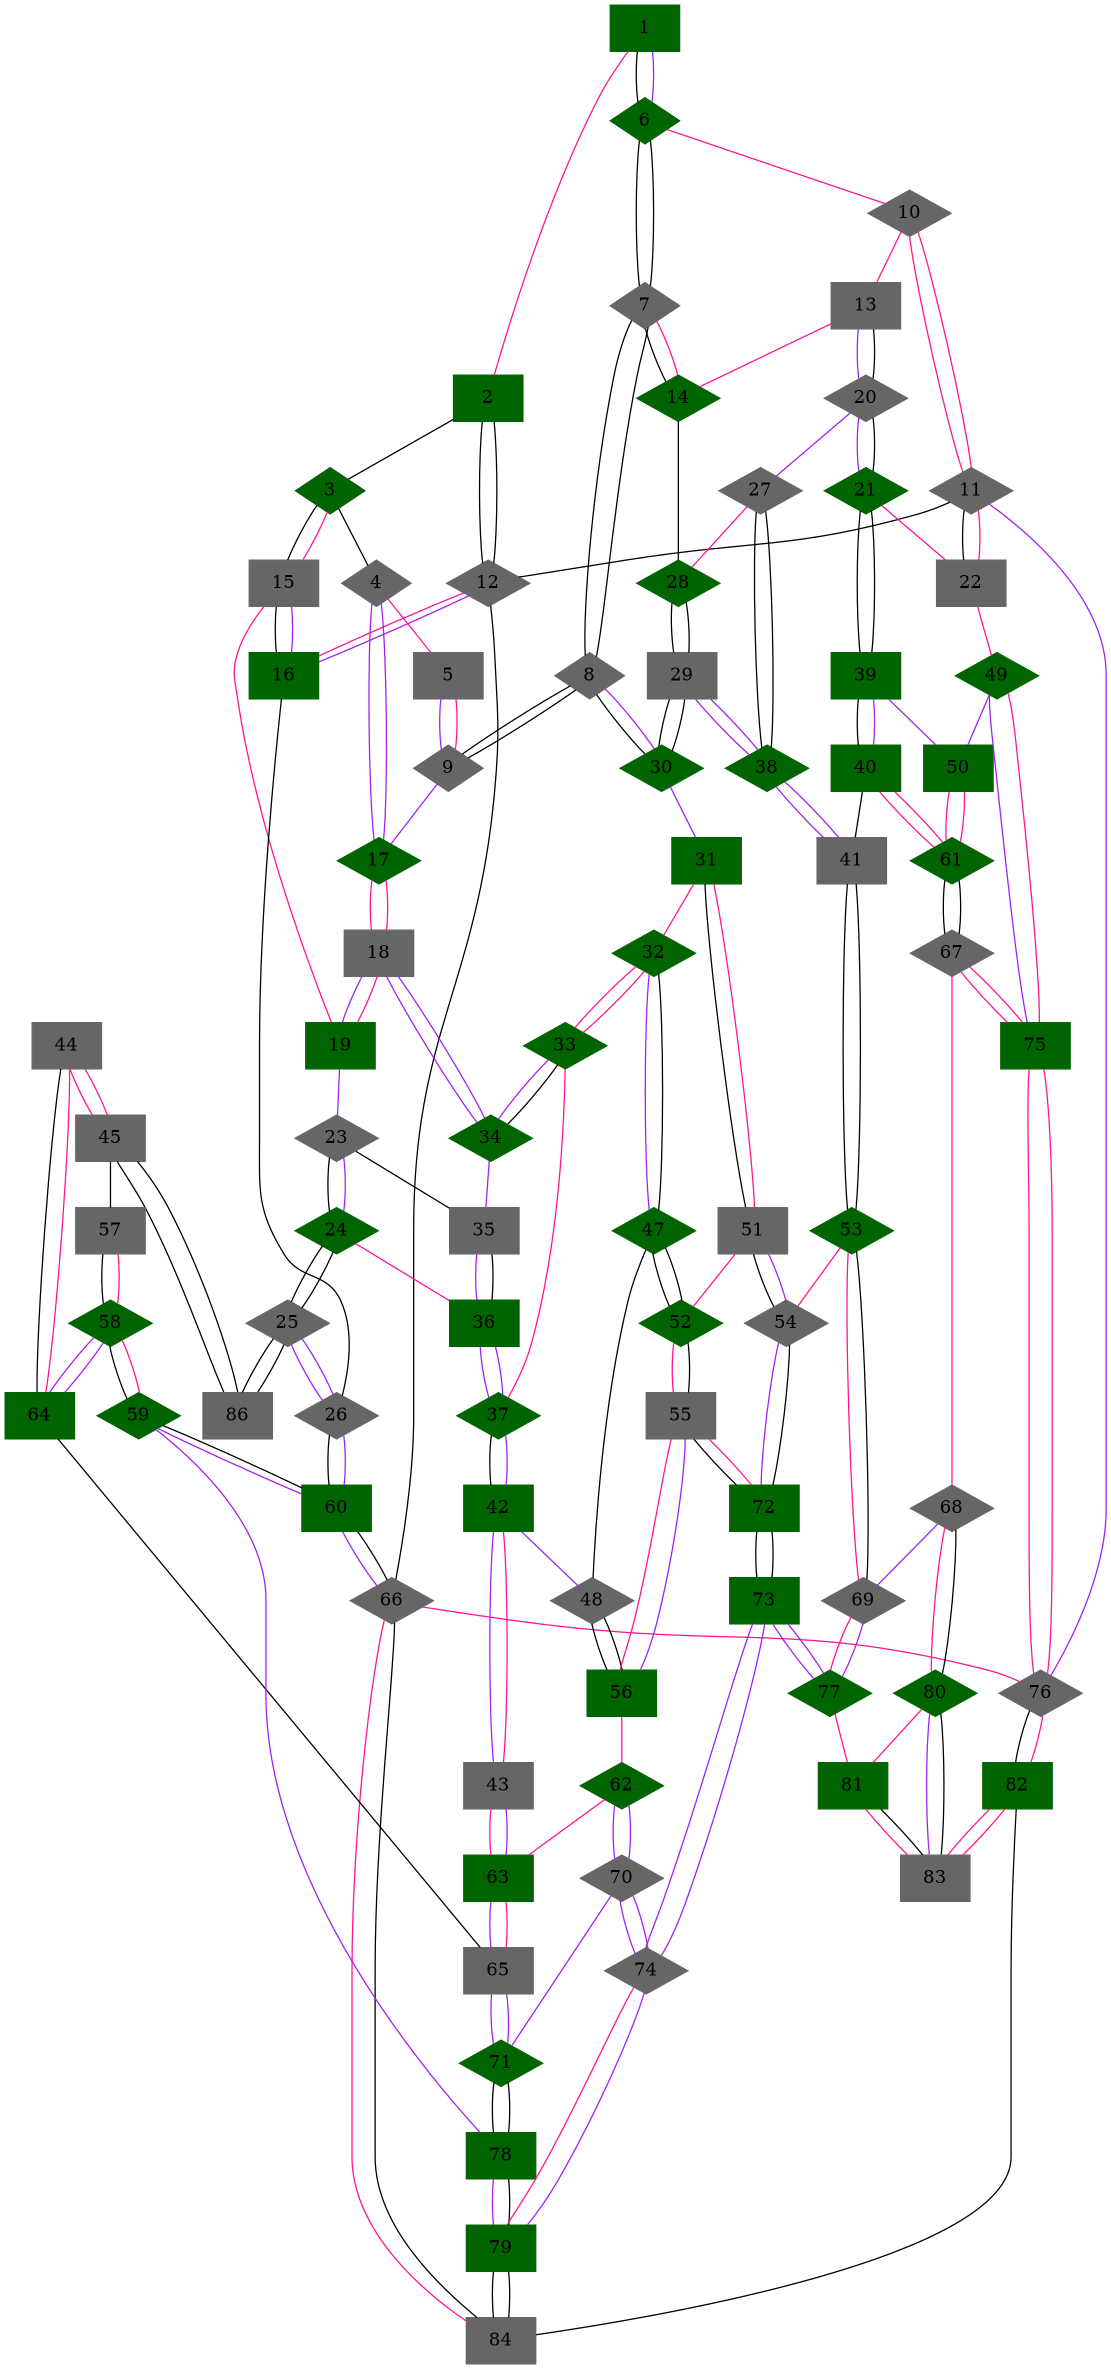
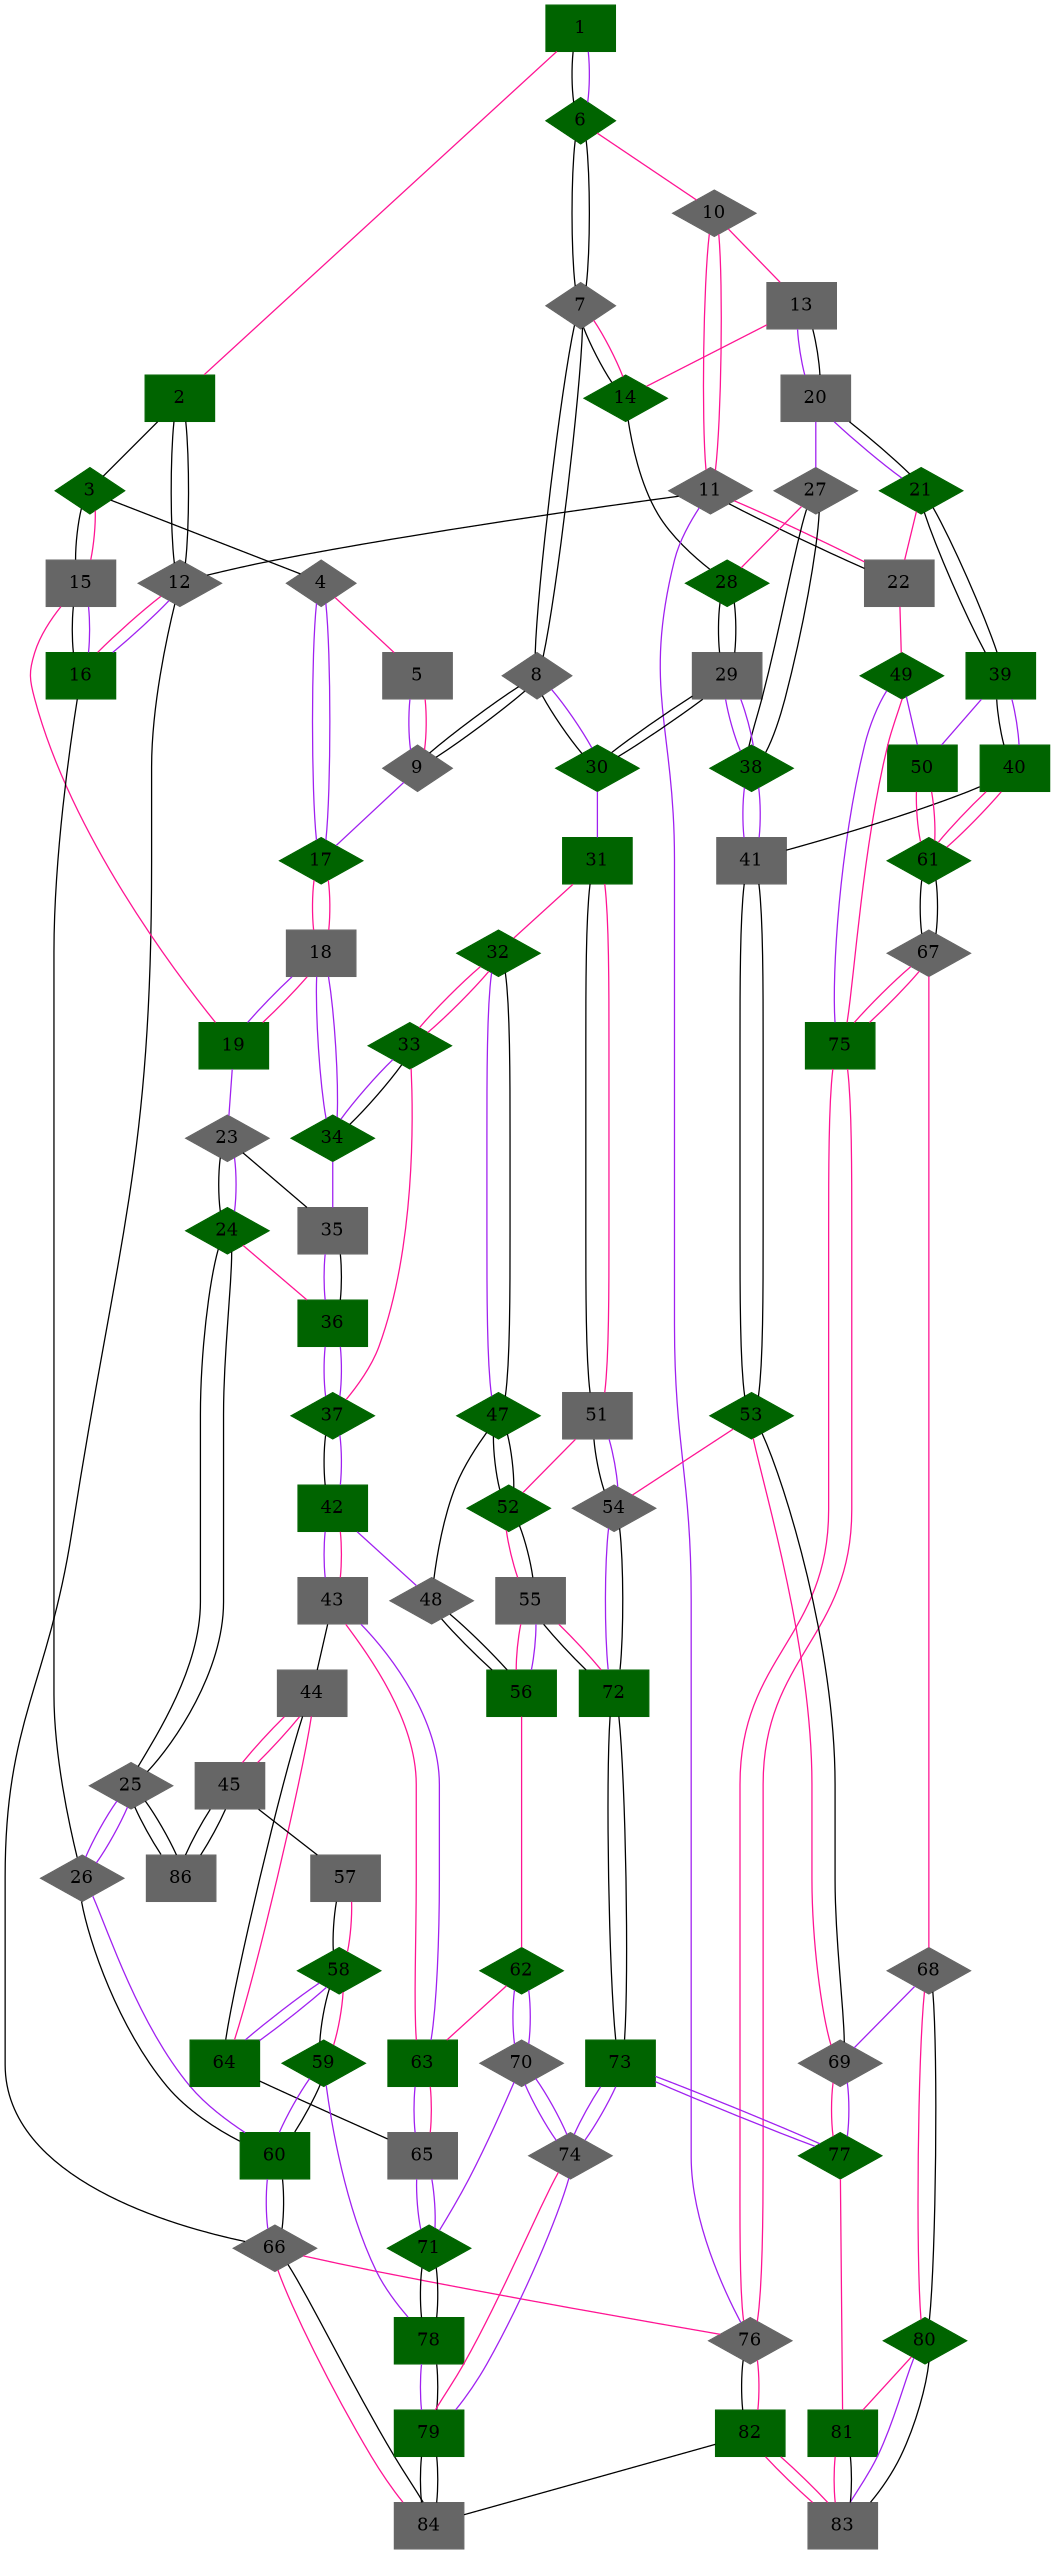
(866, 398) -> (816, 398)
none -> (322, 1647)
